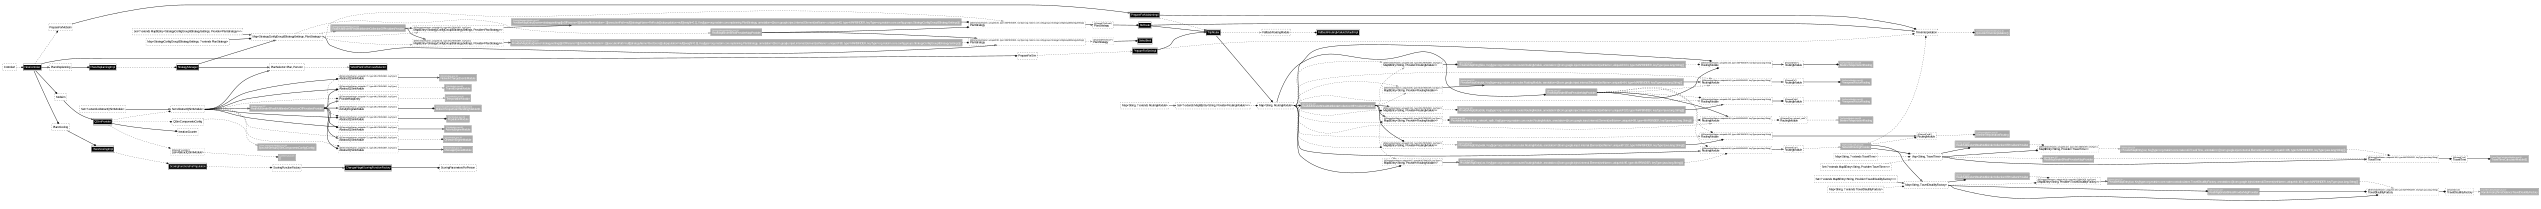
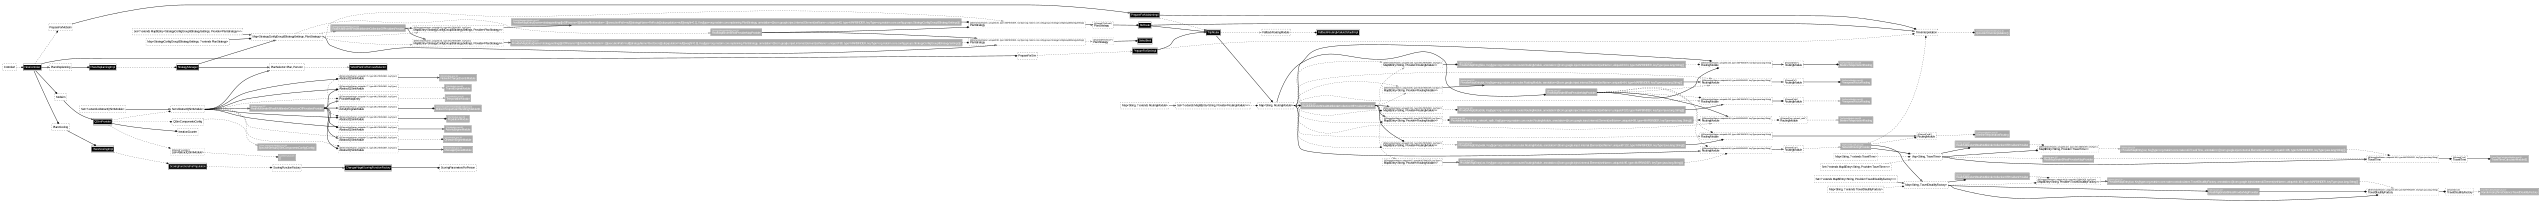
(1322, 168) -> none
